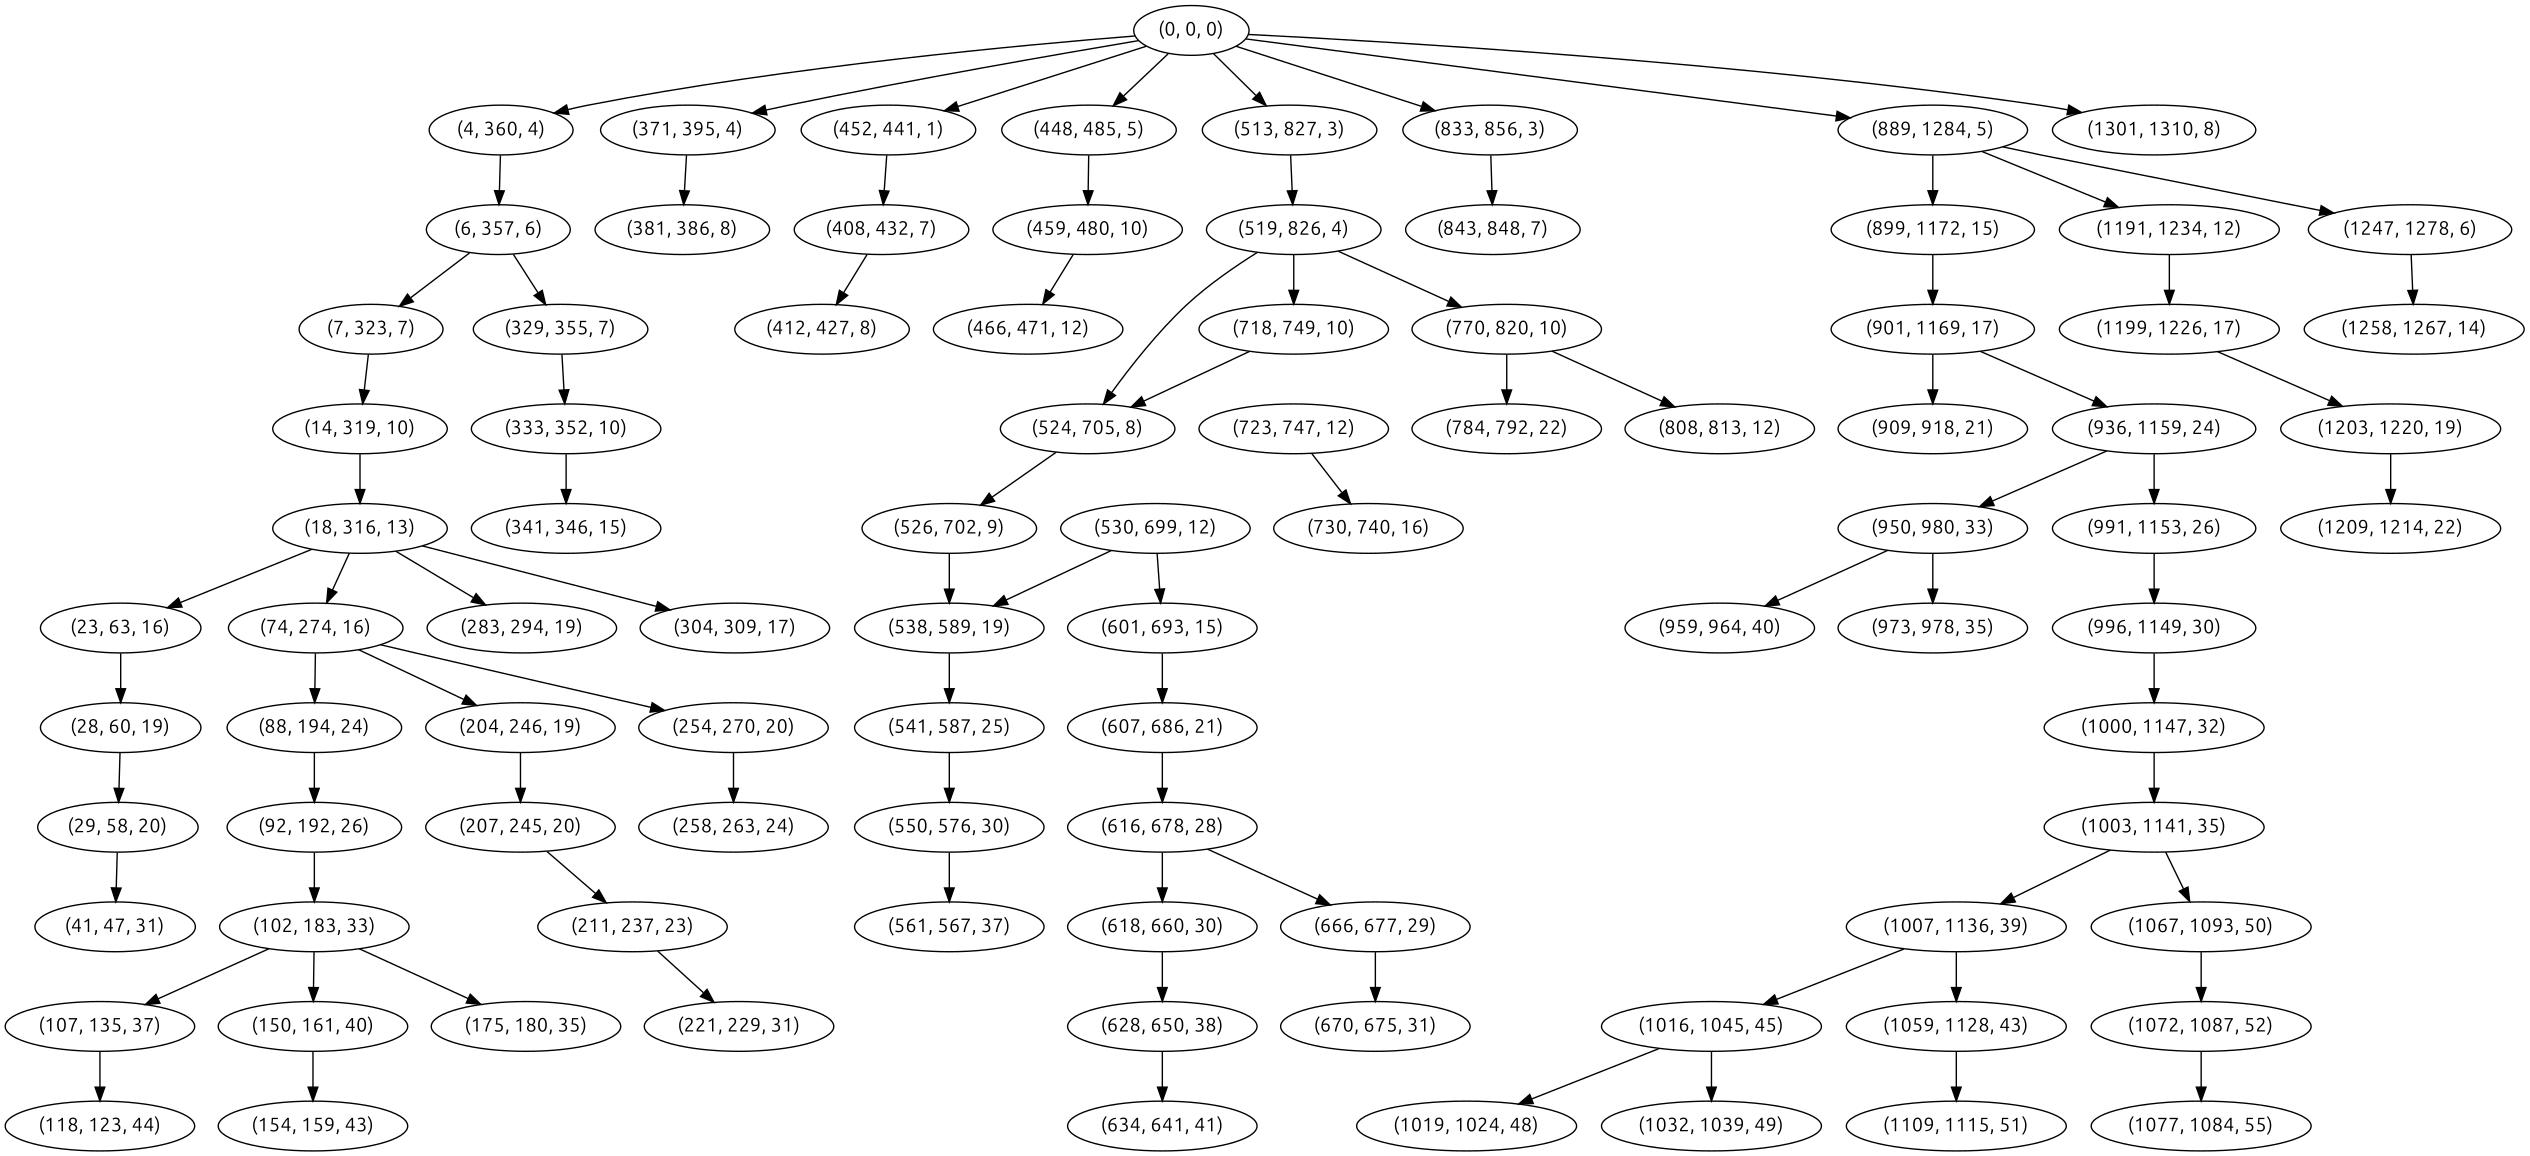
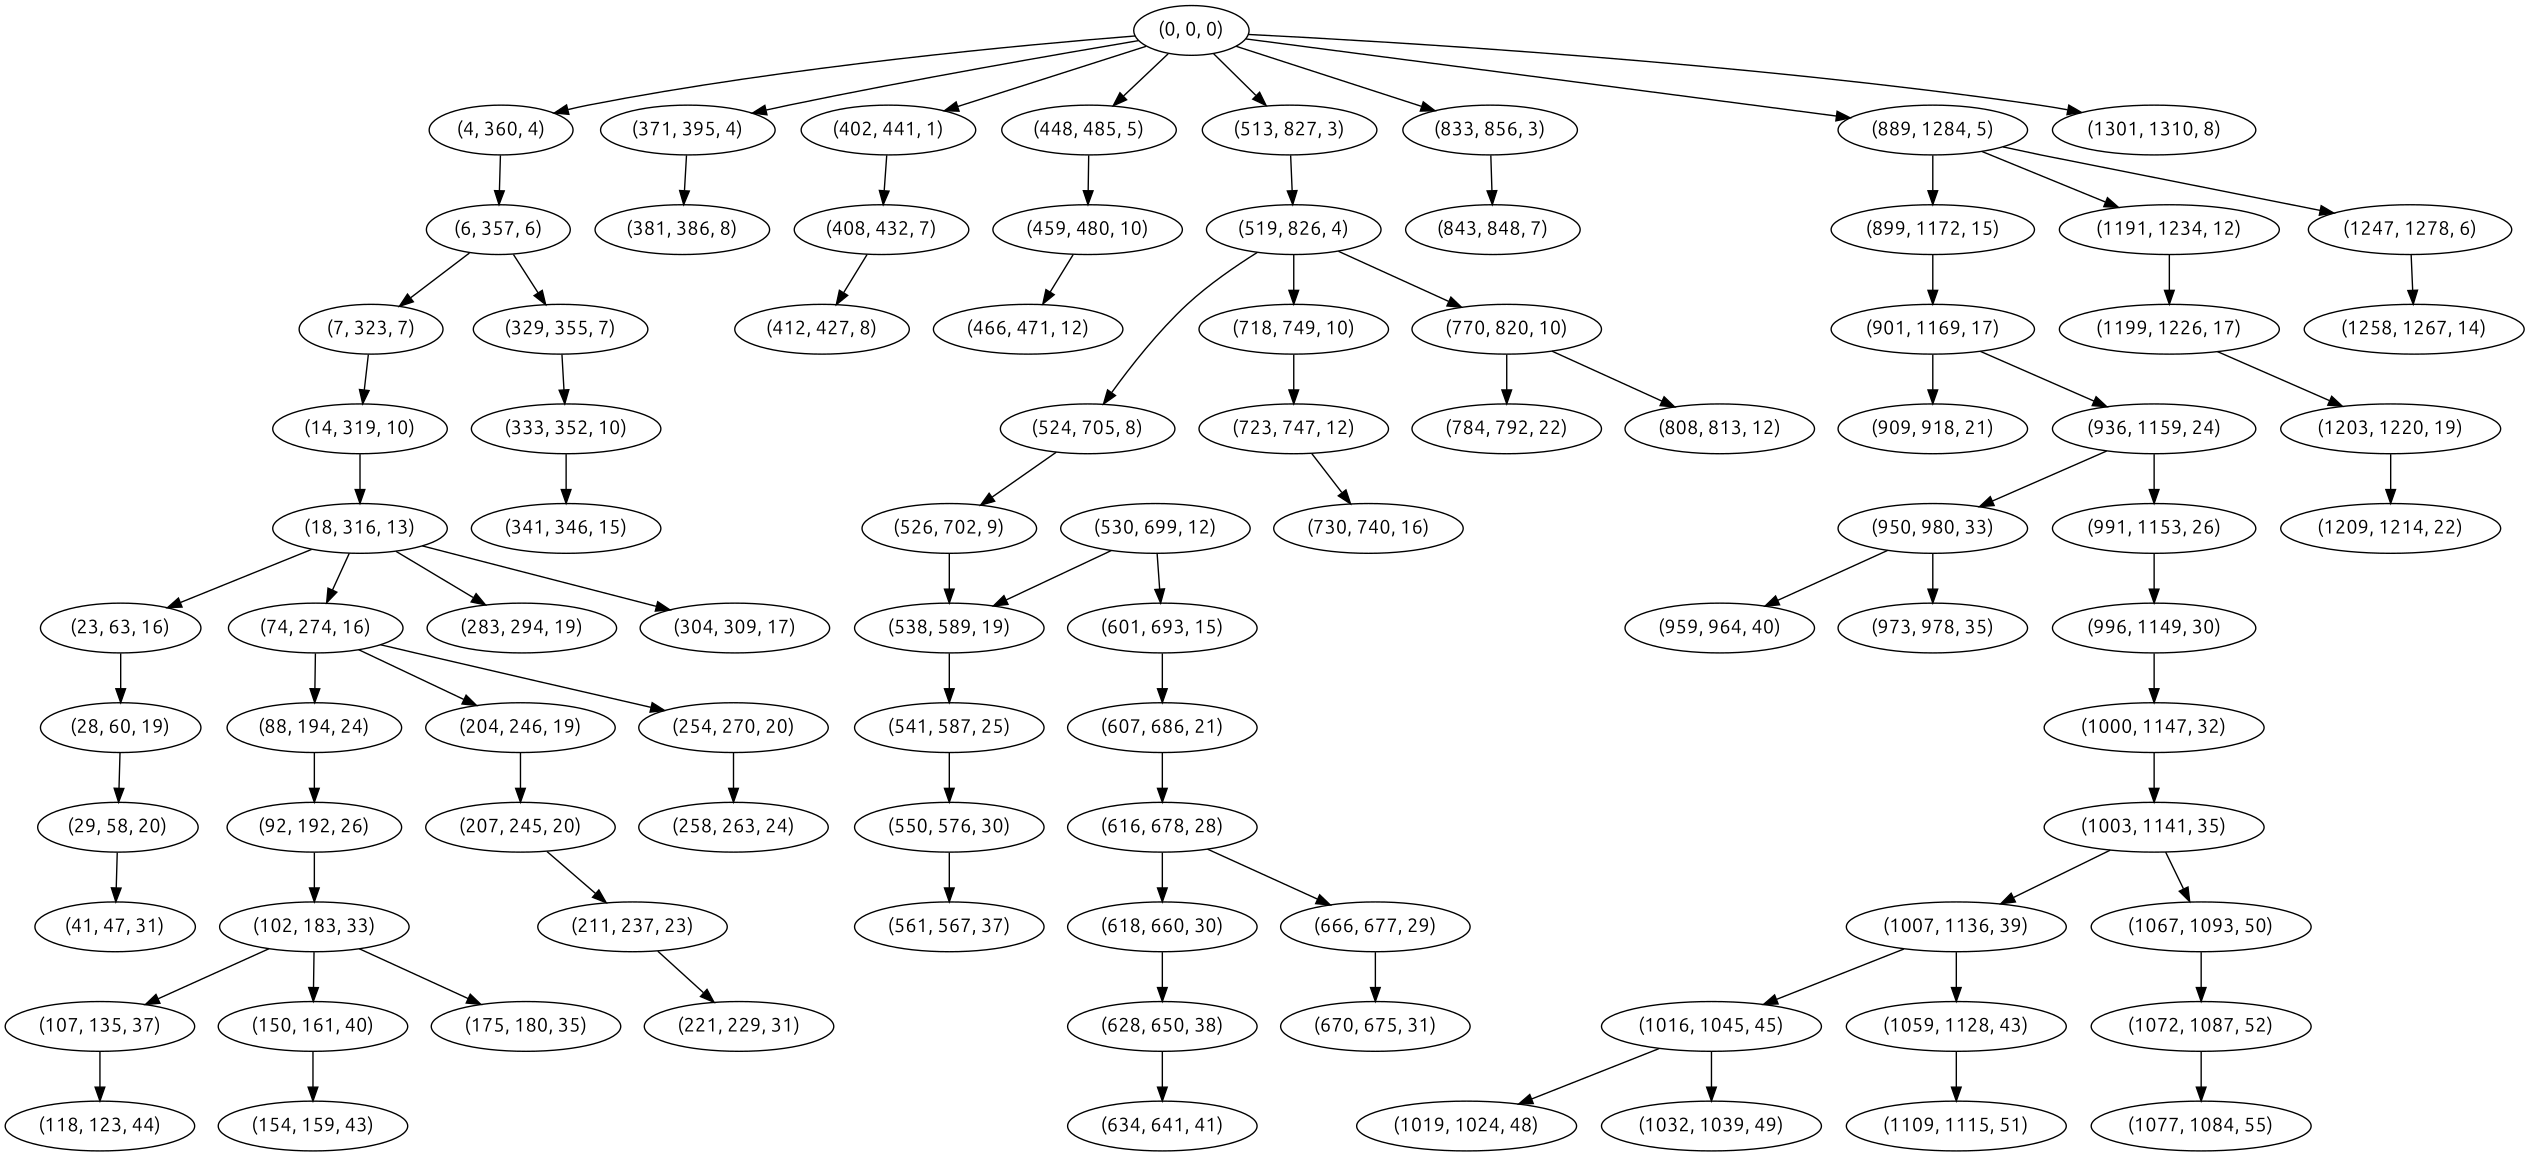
(888, 130) -> (888, 130)
(1197, 376) -> (1294, 372)
